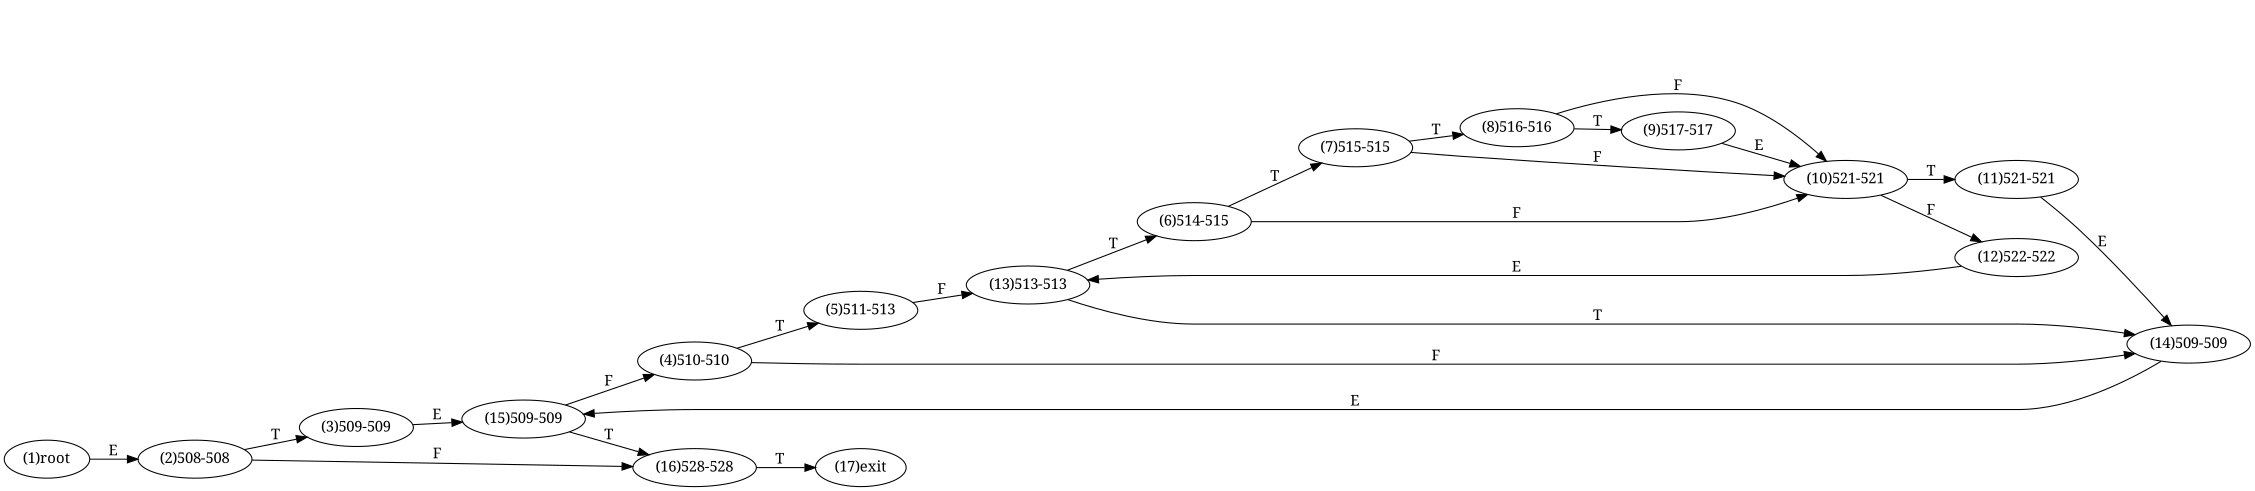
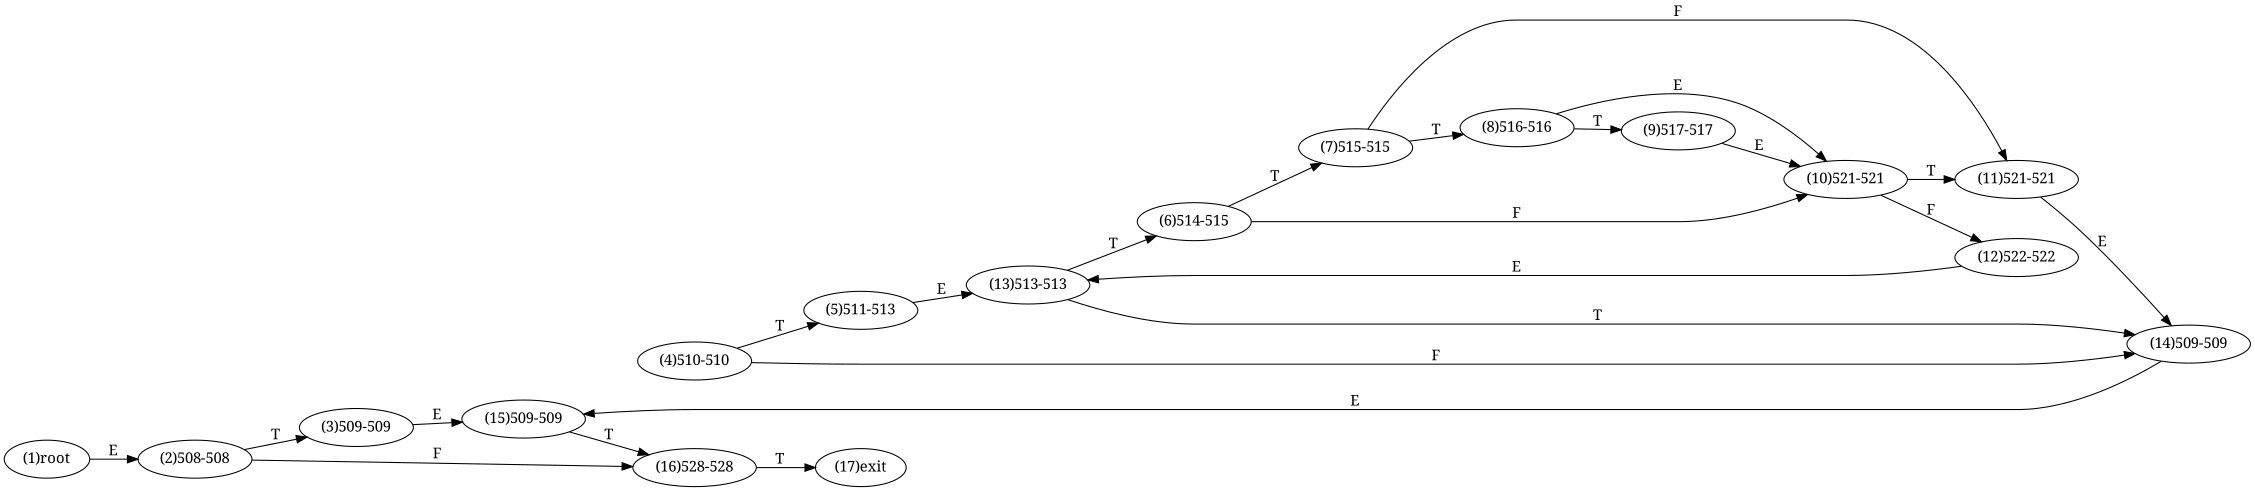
(1678, 86) -> (1678, 86)
(1592, 165) -> (1692, 20)
(942, 290) -> (942, 290)
(605, 391) -> none
